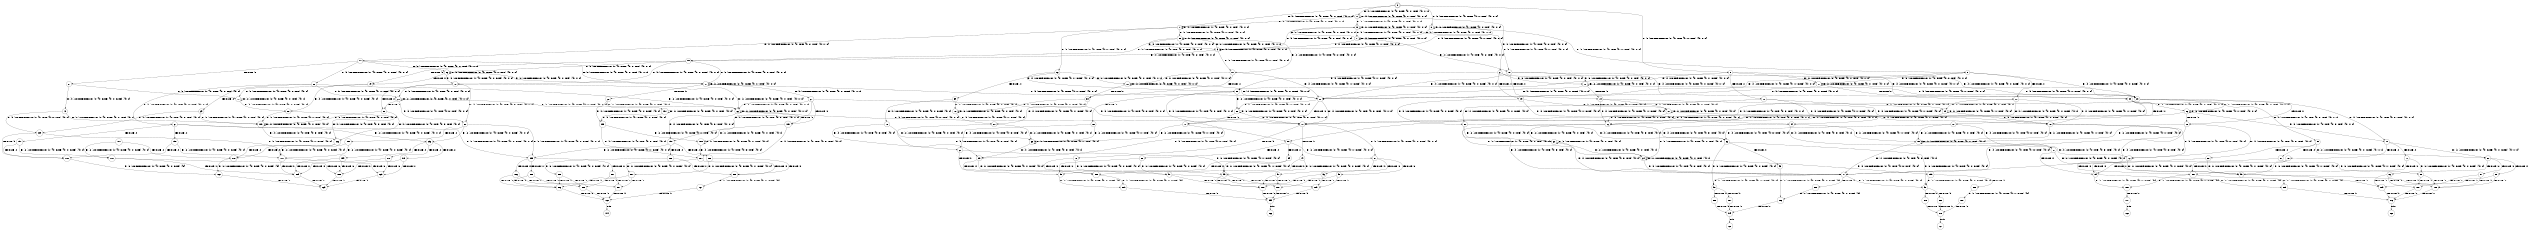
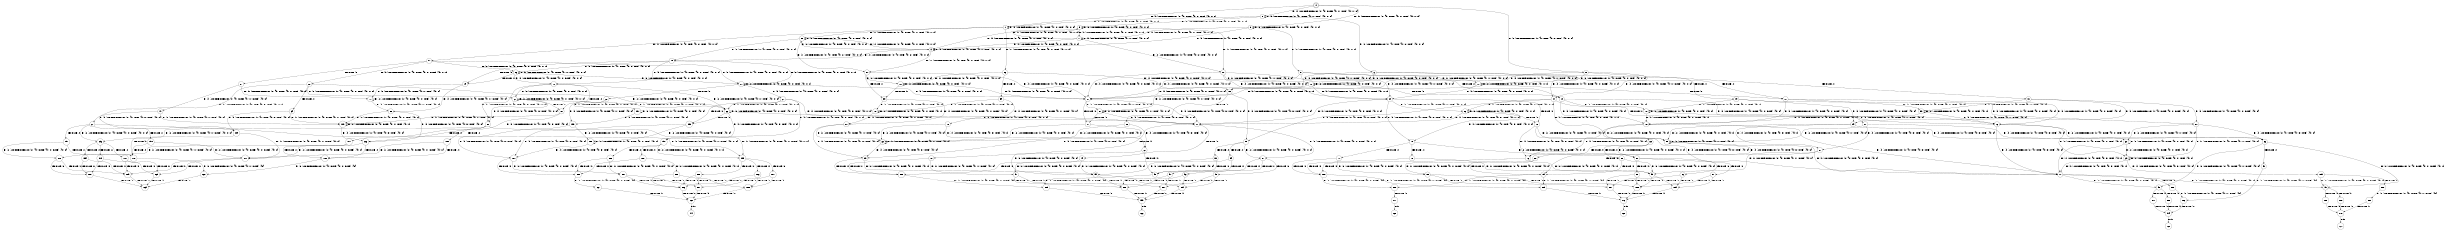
none -> (423, 134)
